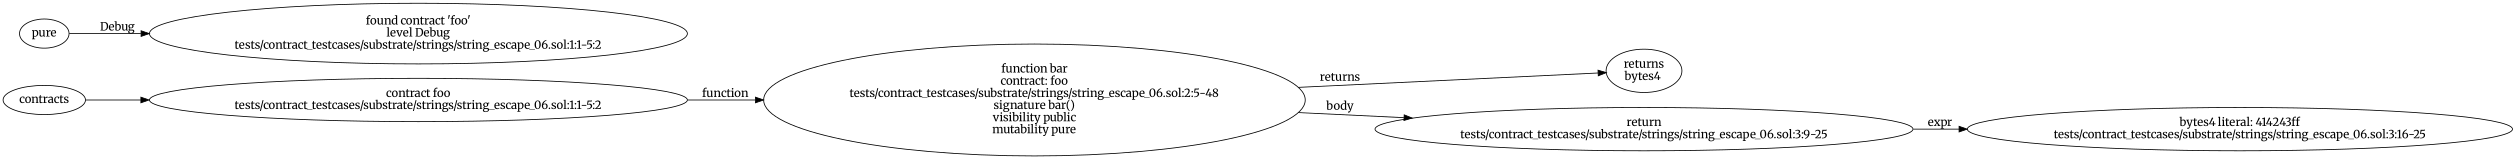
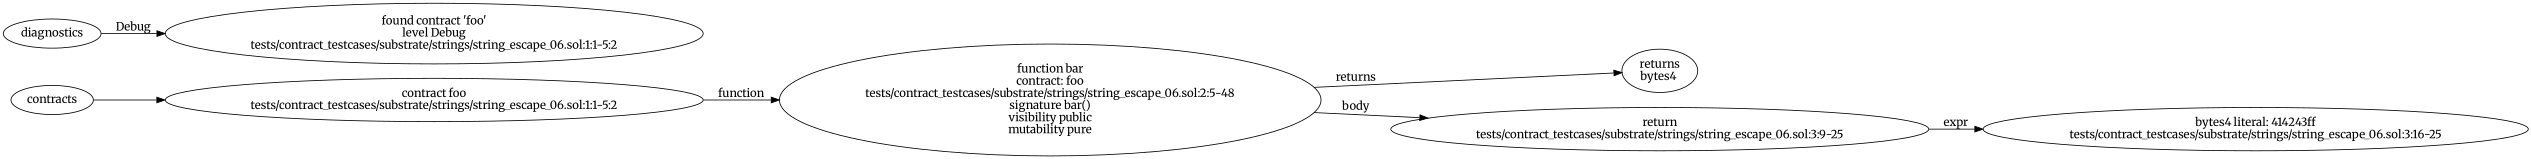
(44, 34) -> (52, 34)
